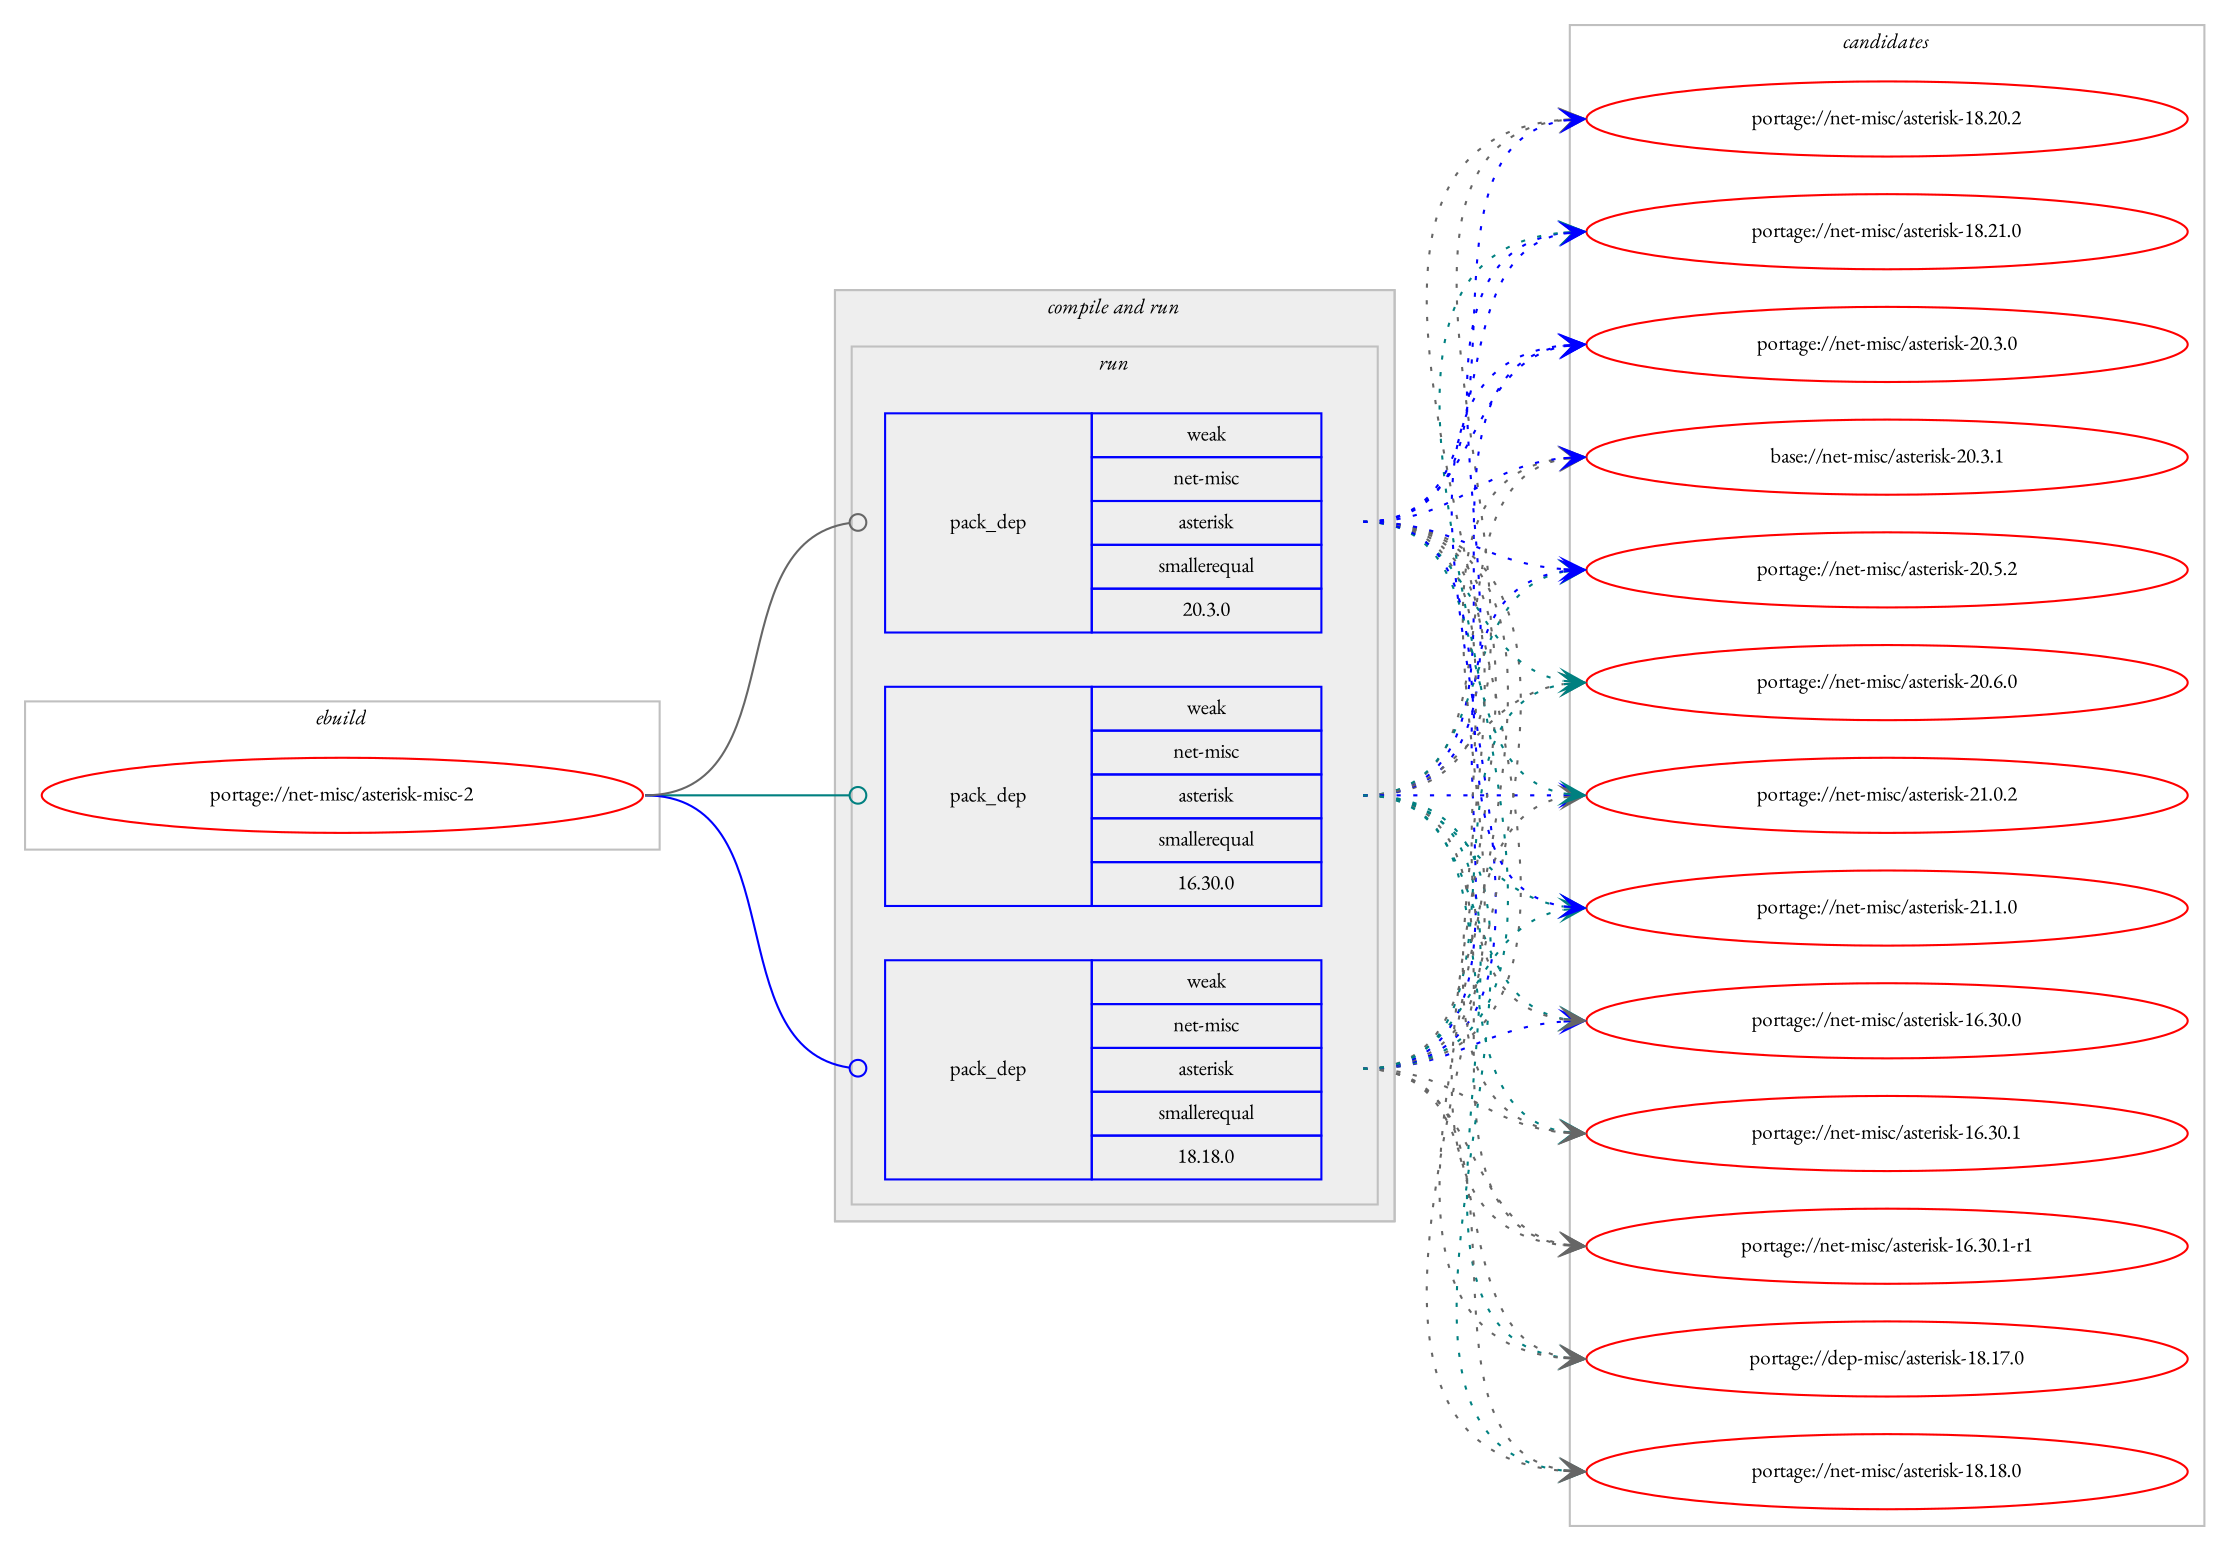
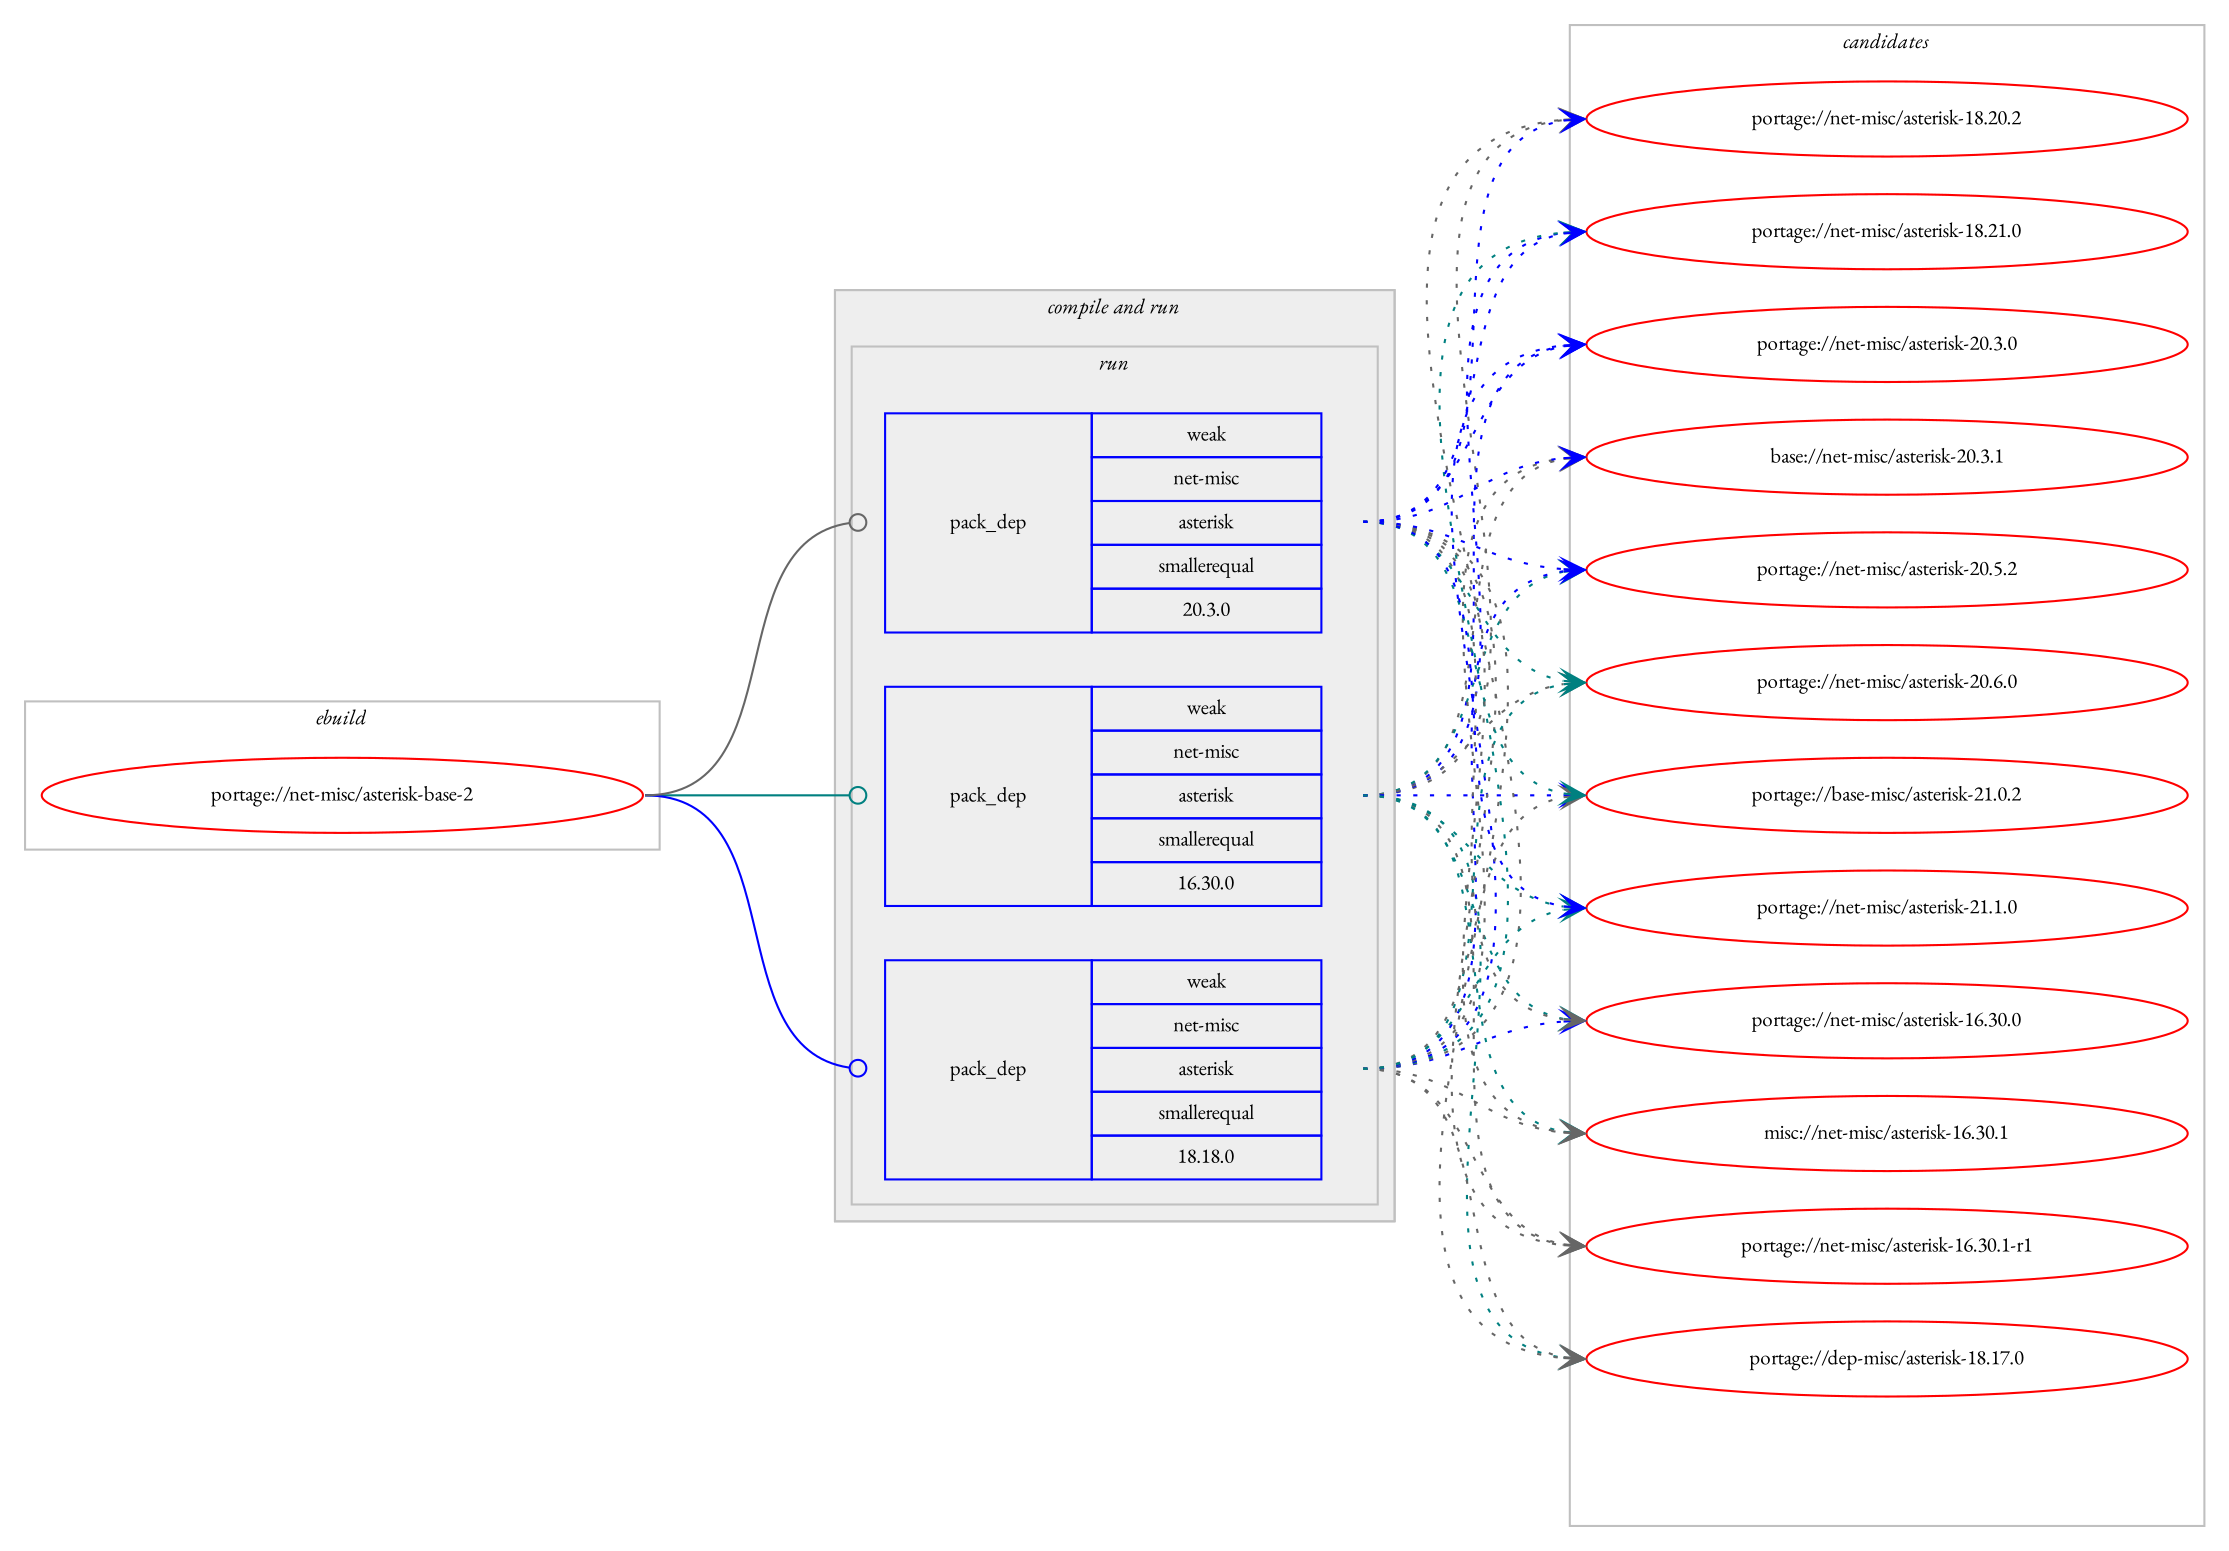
(342, 795) -> (342, 795)
(1887, 795) -> (1887, 795)
(1887, 1134) -> (1887, 1134)
(1887, 1472) -> none
